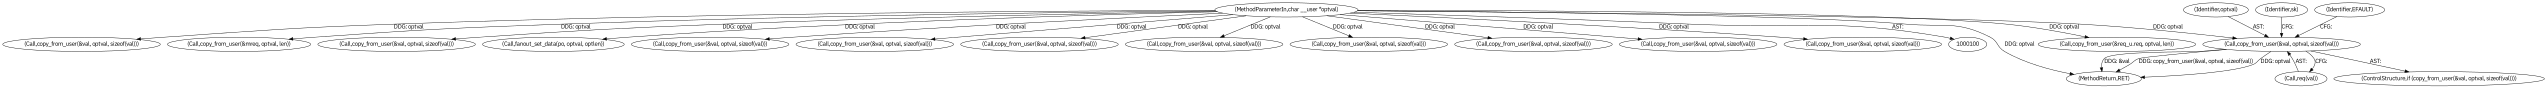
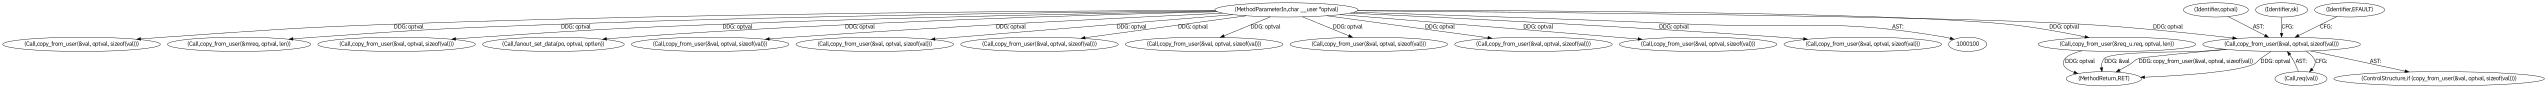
(1810, 19) -> (2065, 59)
